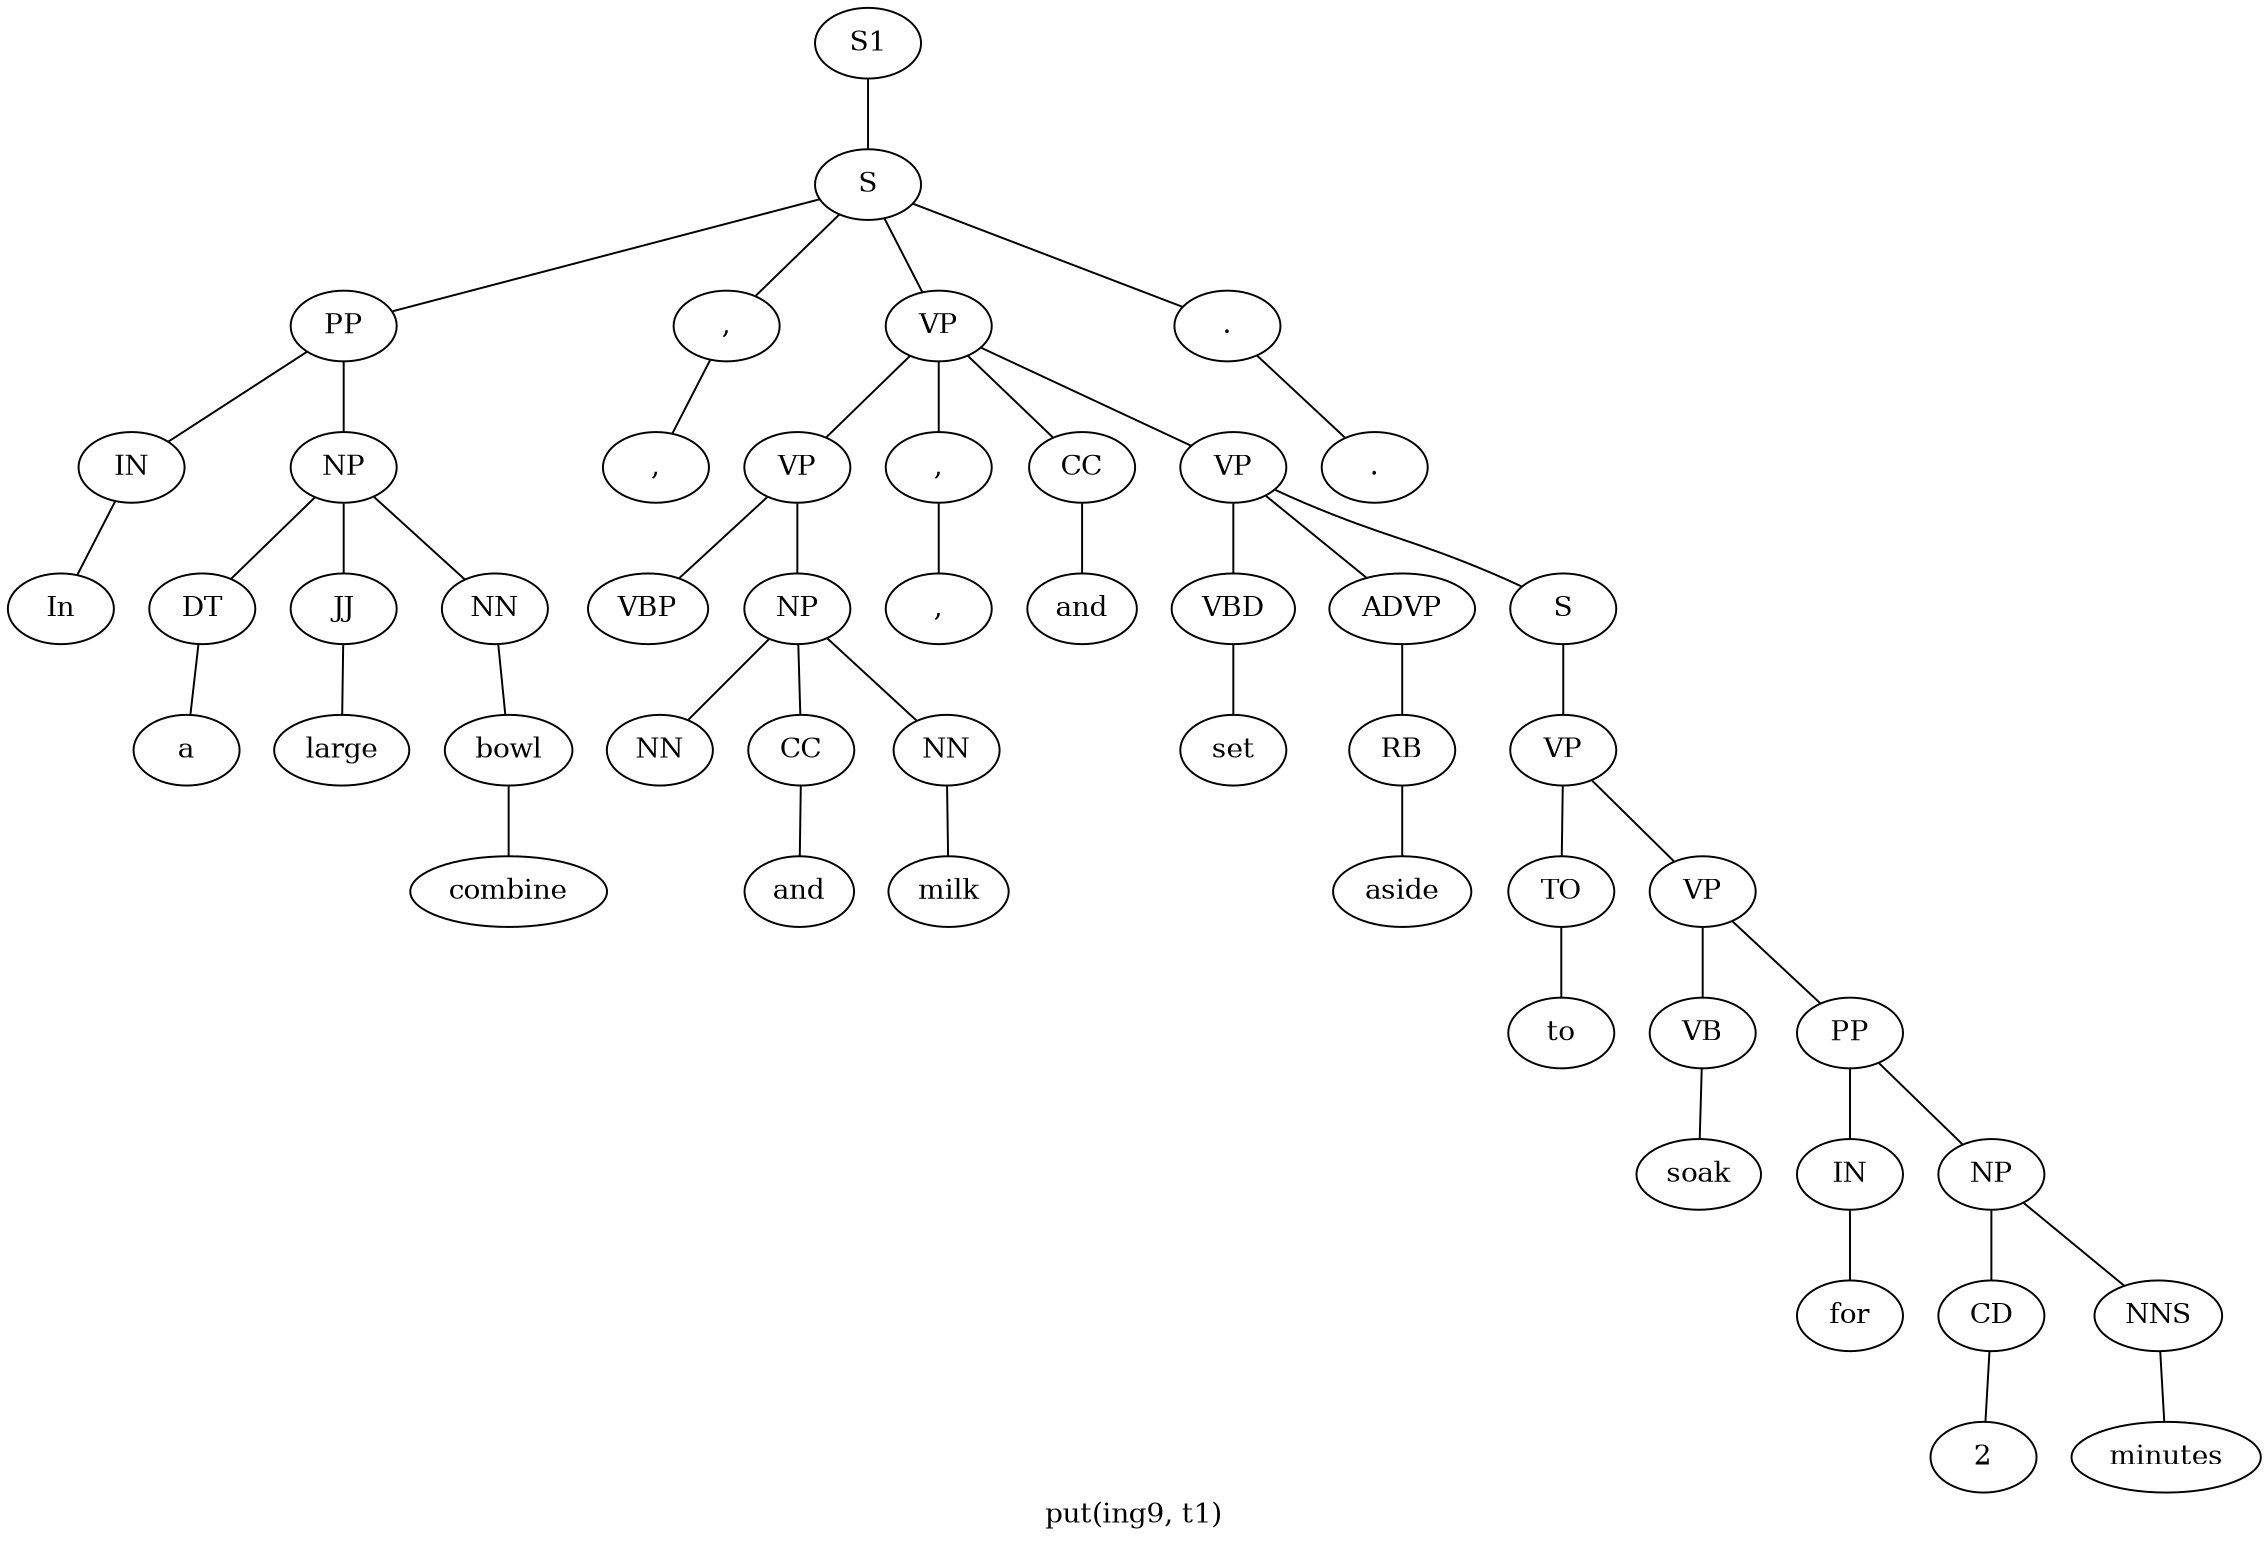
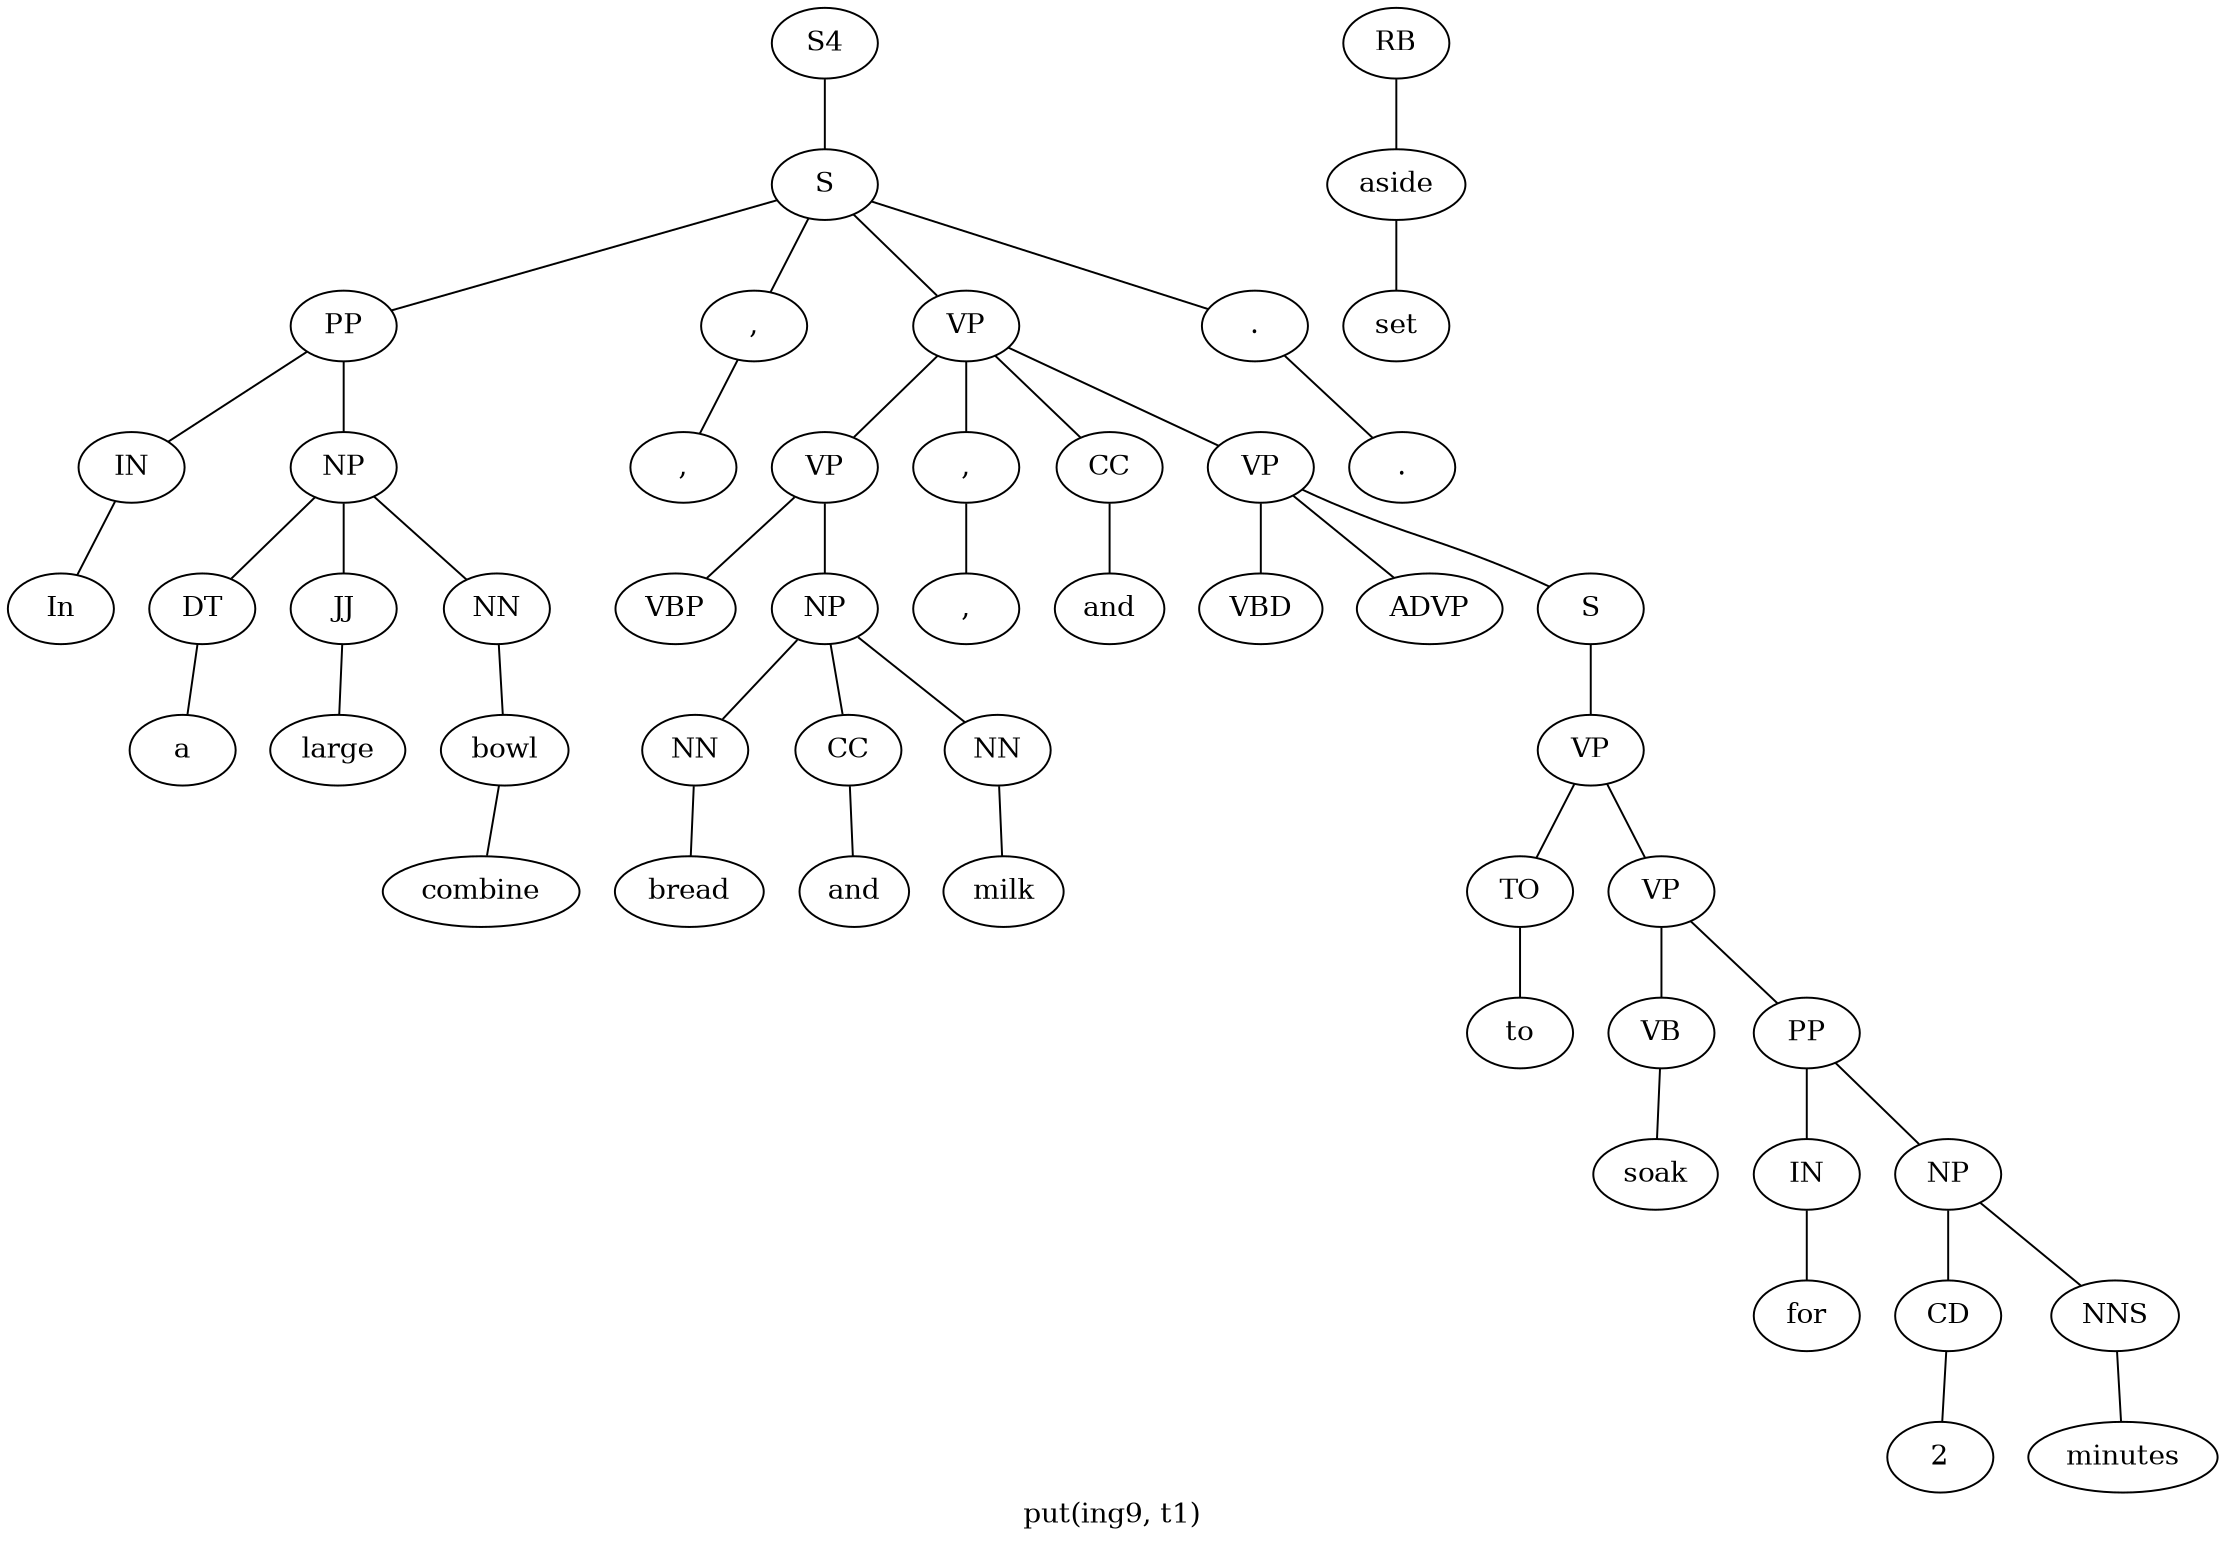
(868, 43) -> (825, 43)
(1233, 680) -> (1396, 256)
(1402, 680) -> none
none -> (689, 892)
